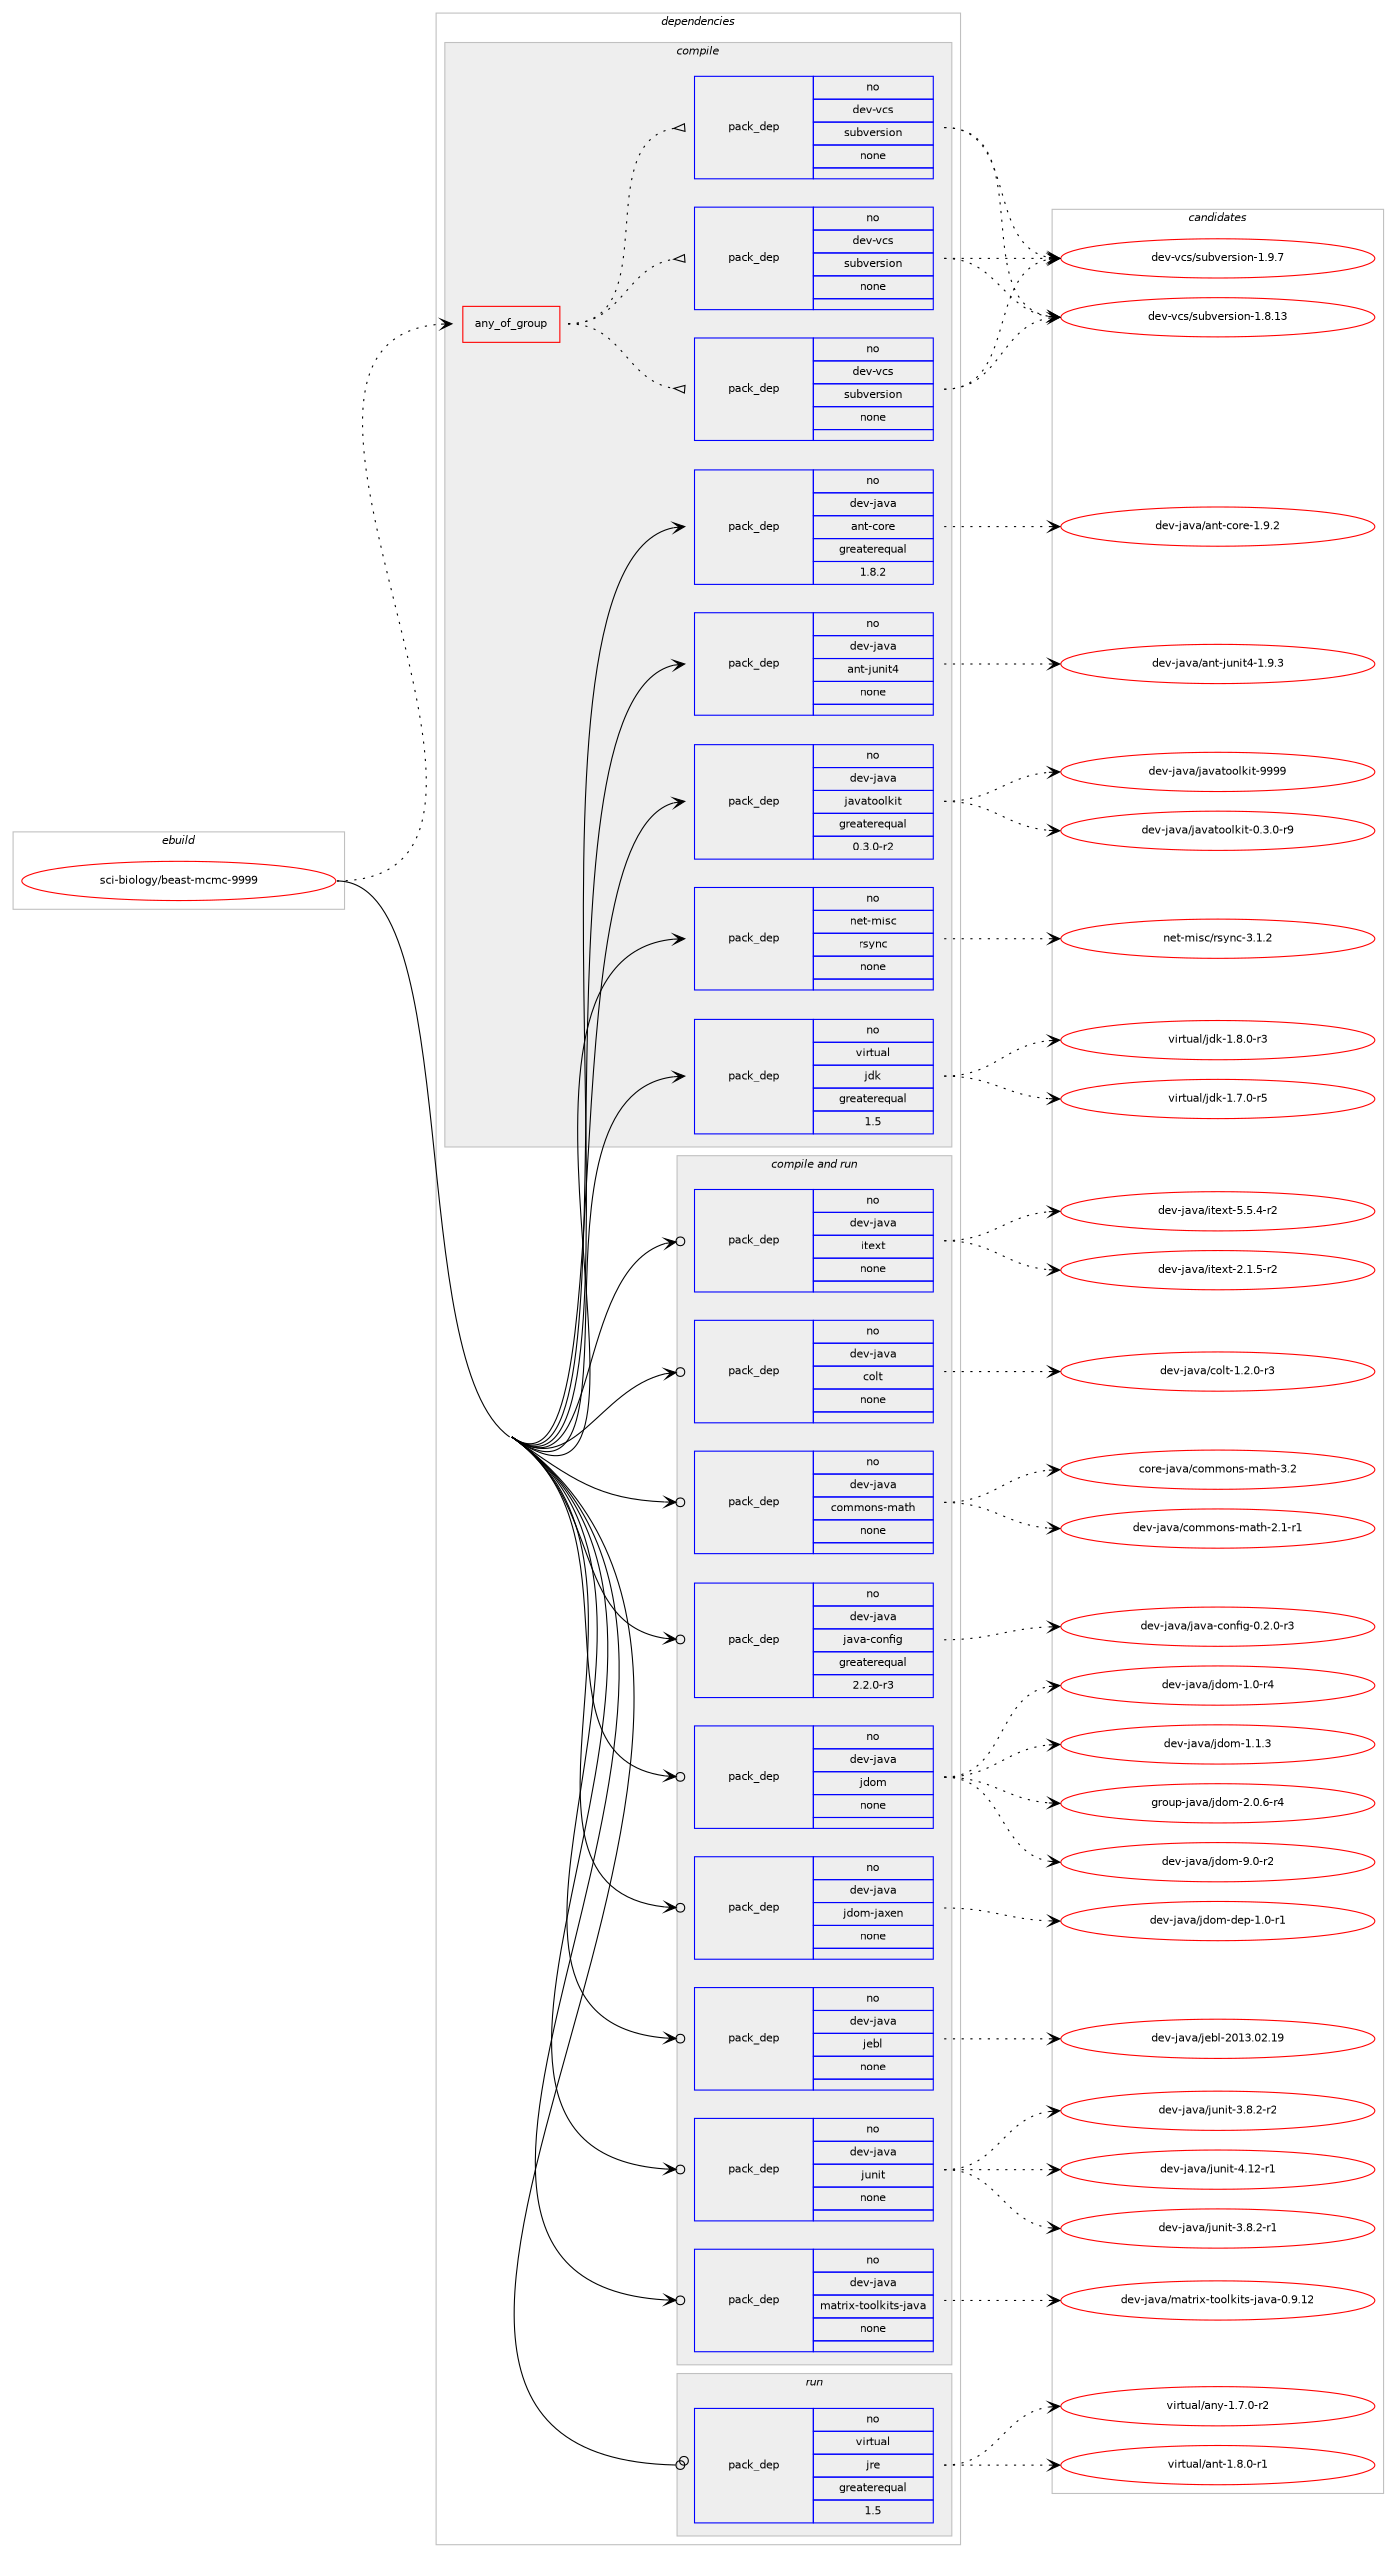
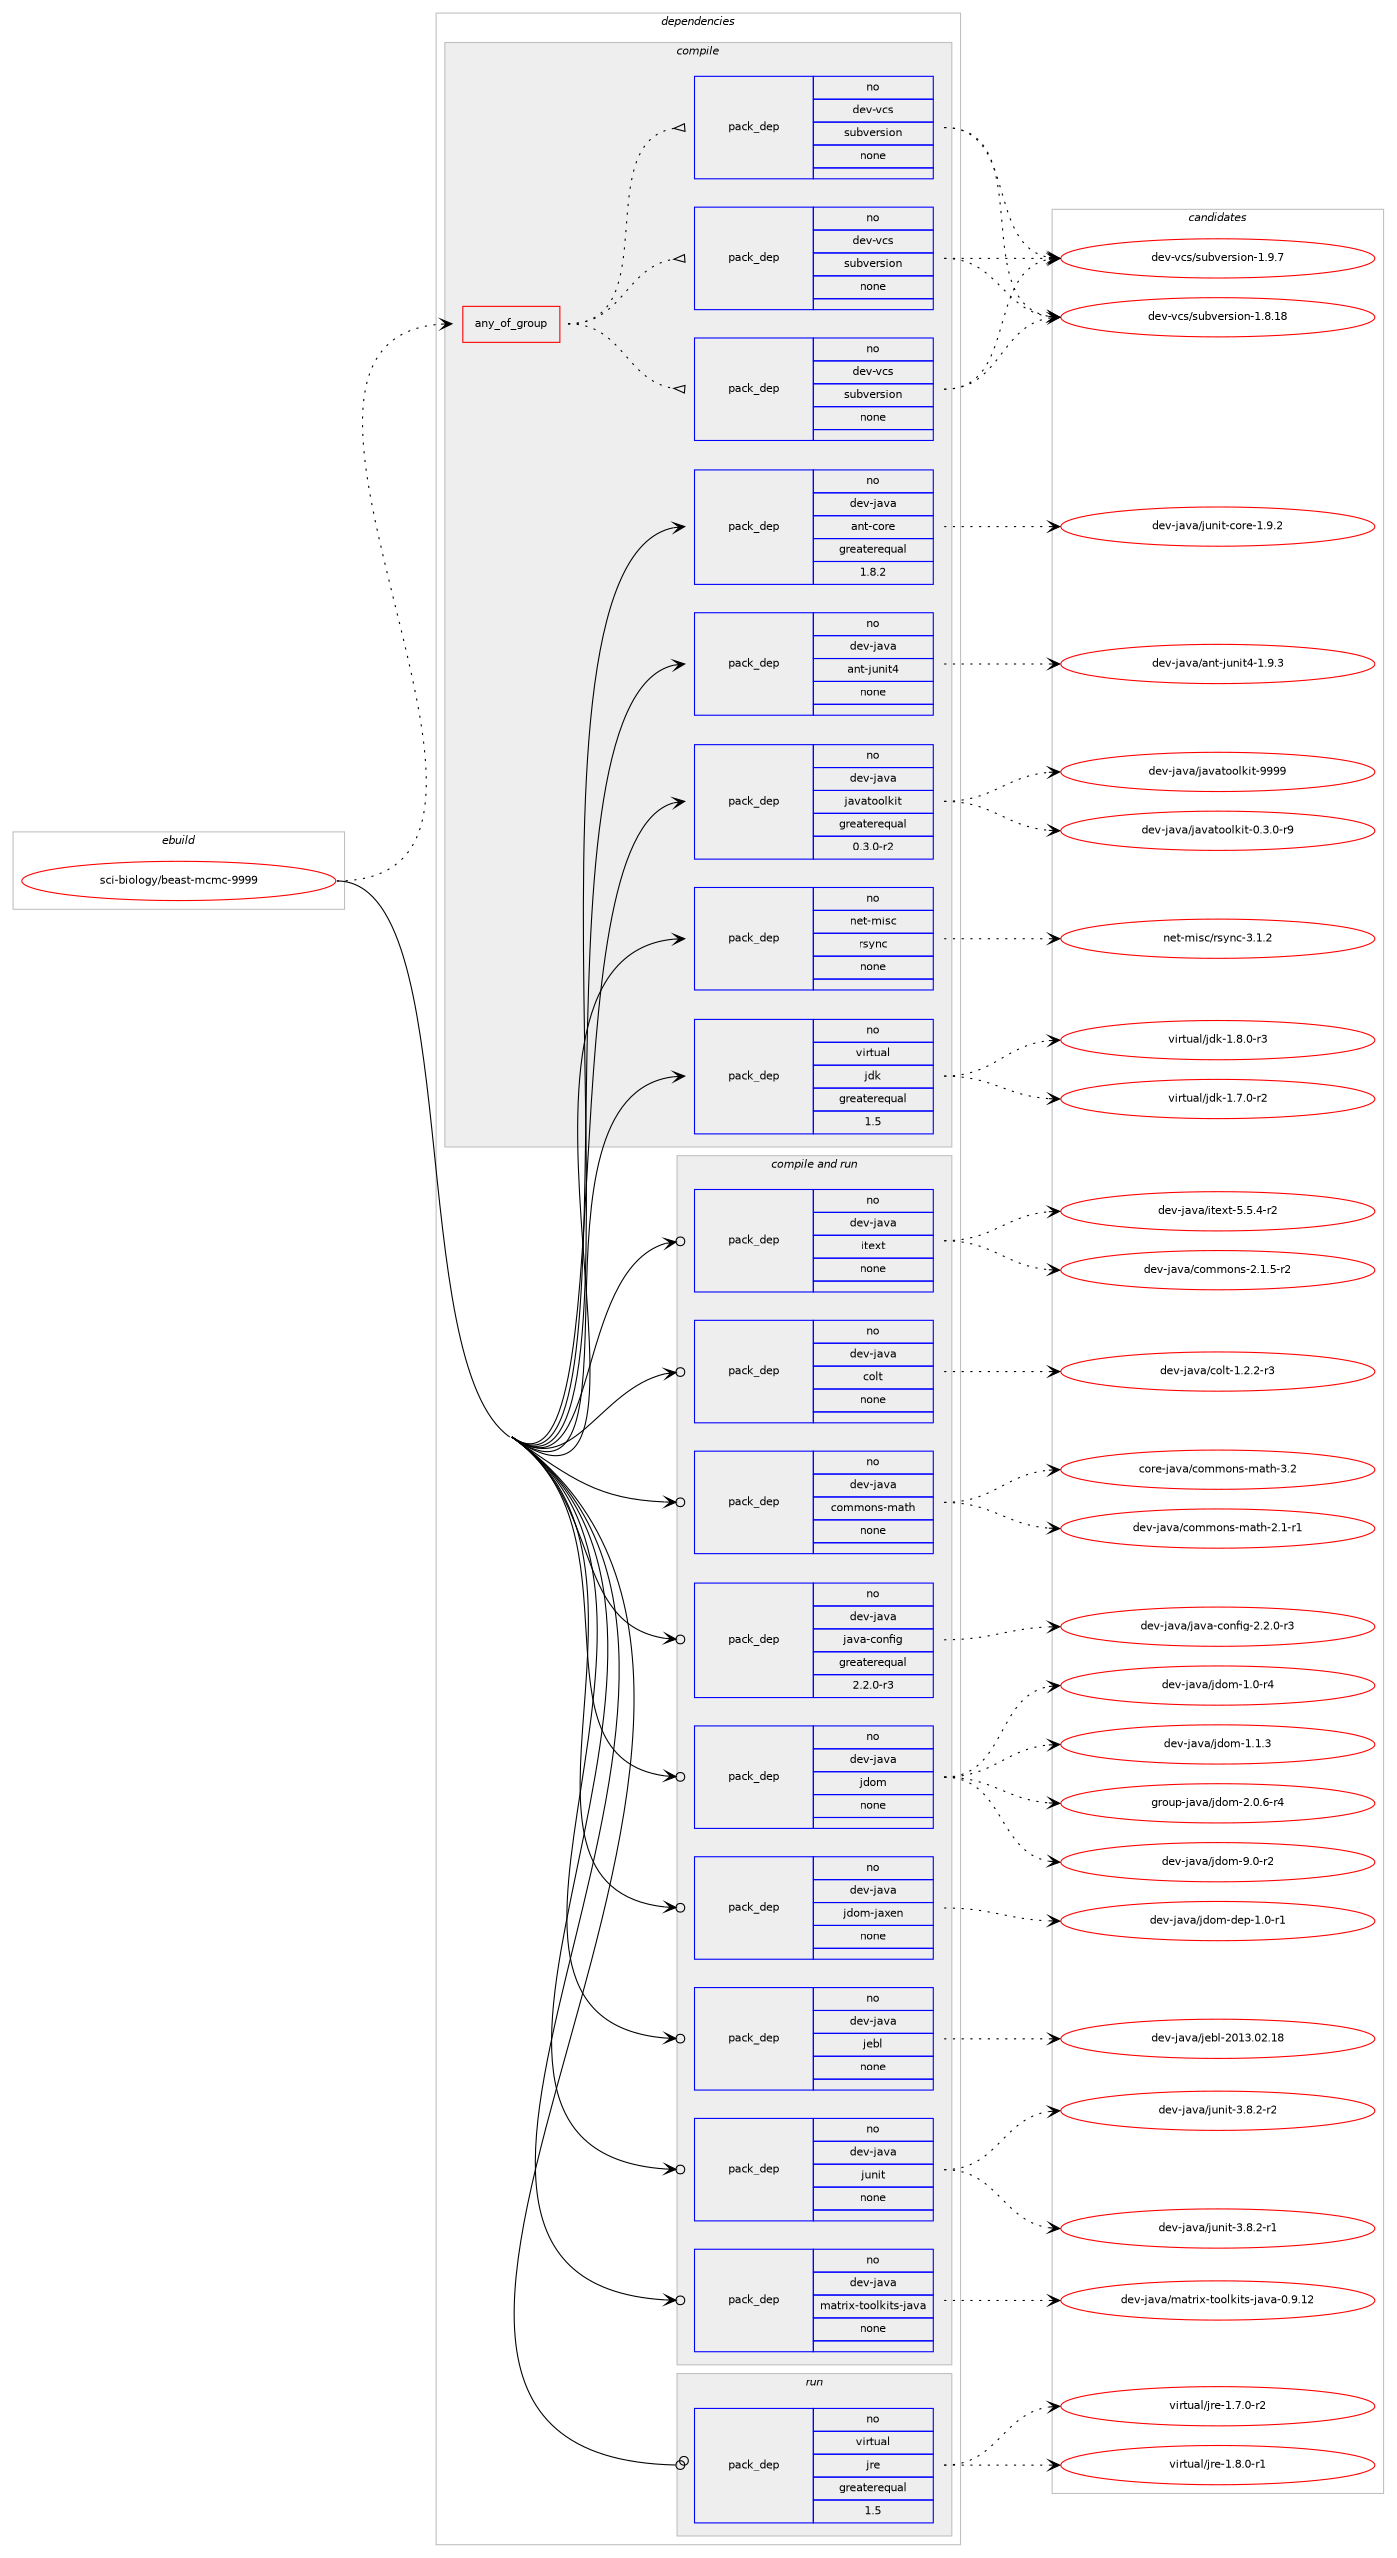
(1218, 317) -> (1218, 317)
(1218, 527) -> (1218, 527)
(1218, 1099) -> (1218, 1099)
(1218, 1270) -> (1218, 1270)
(1218, 1372) -> (1218, 1372)
(1218, 1627) -> (1218, 1627)
(1218, 2039) -> (1218, 2039)
(1218, 2170) -> none
(1218, 2406) -> (1218, 2406)
(1218, 2465) -> (1218, 2465)
